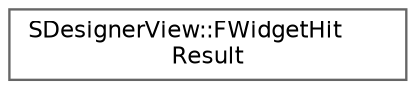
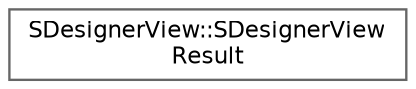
(208, 45) -> (208, 45)
